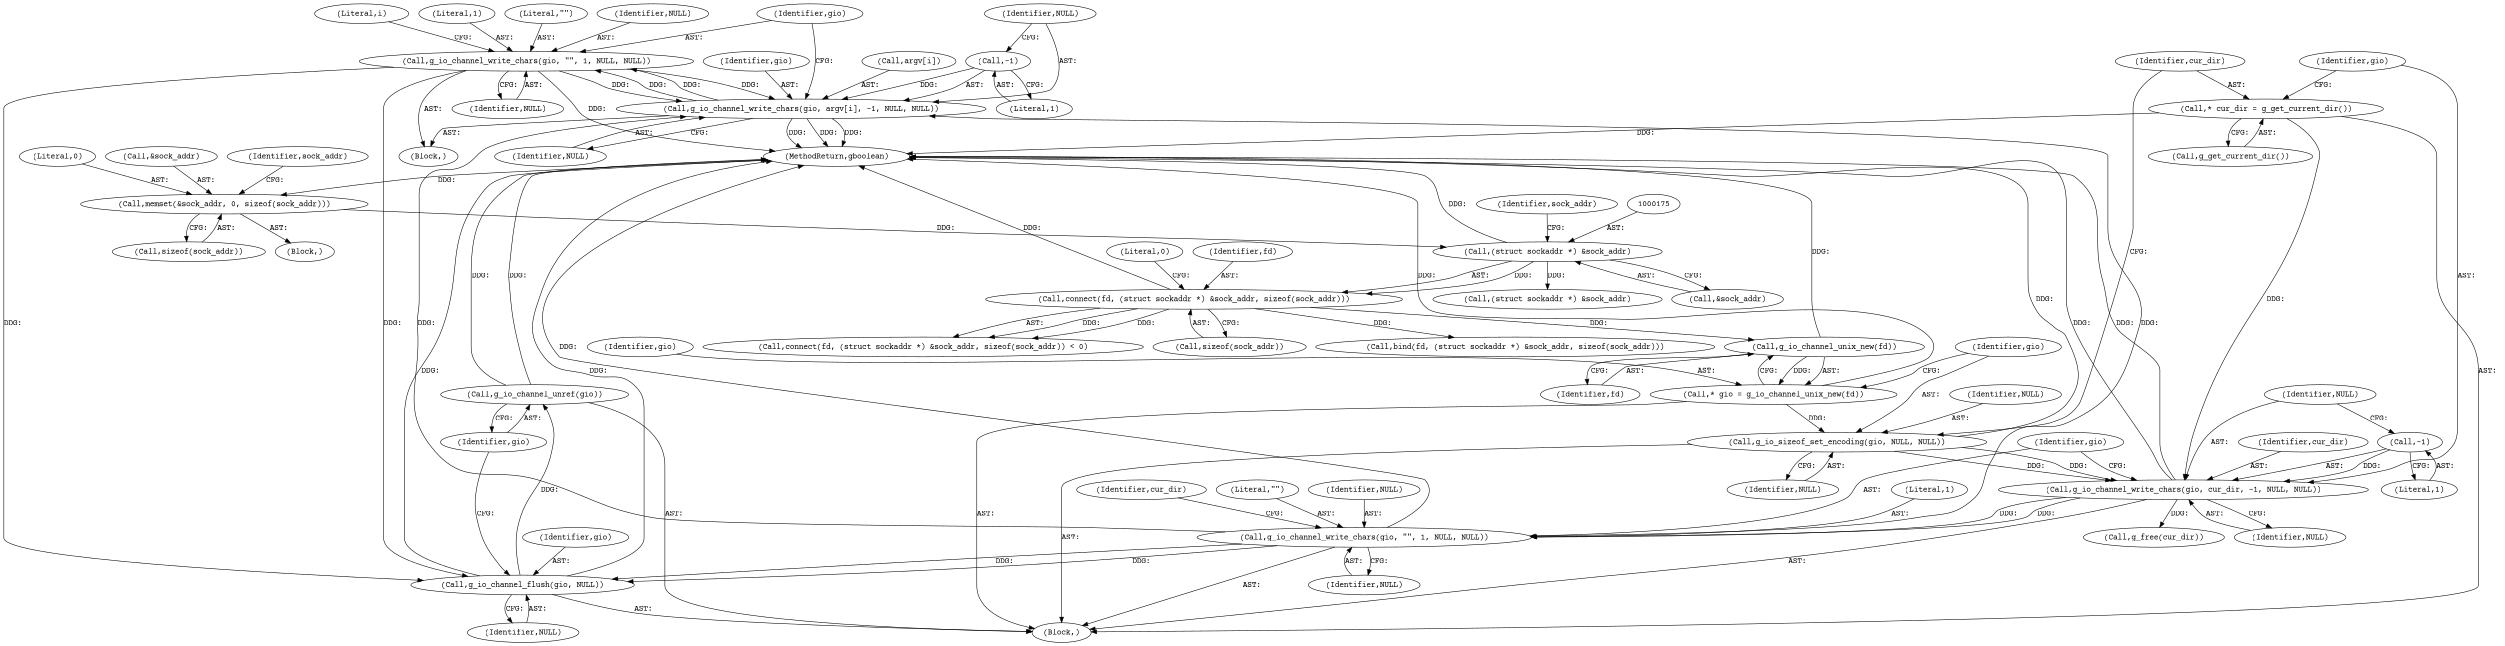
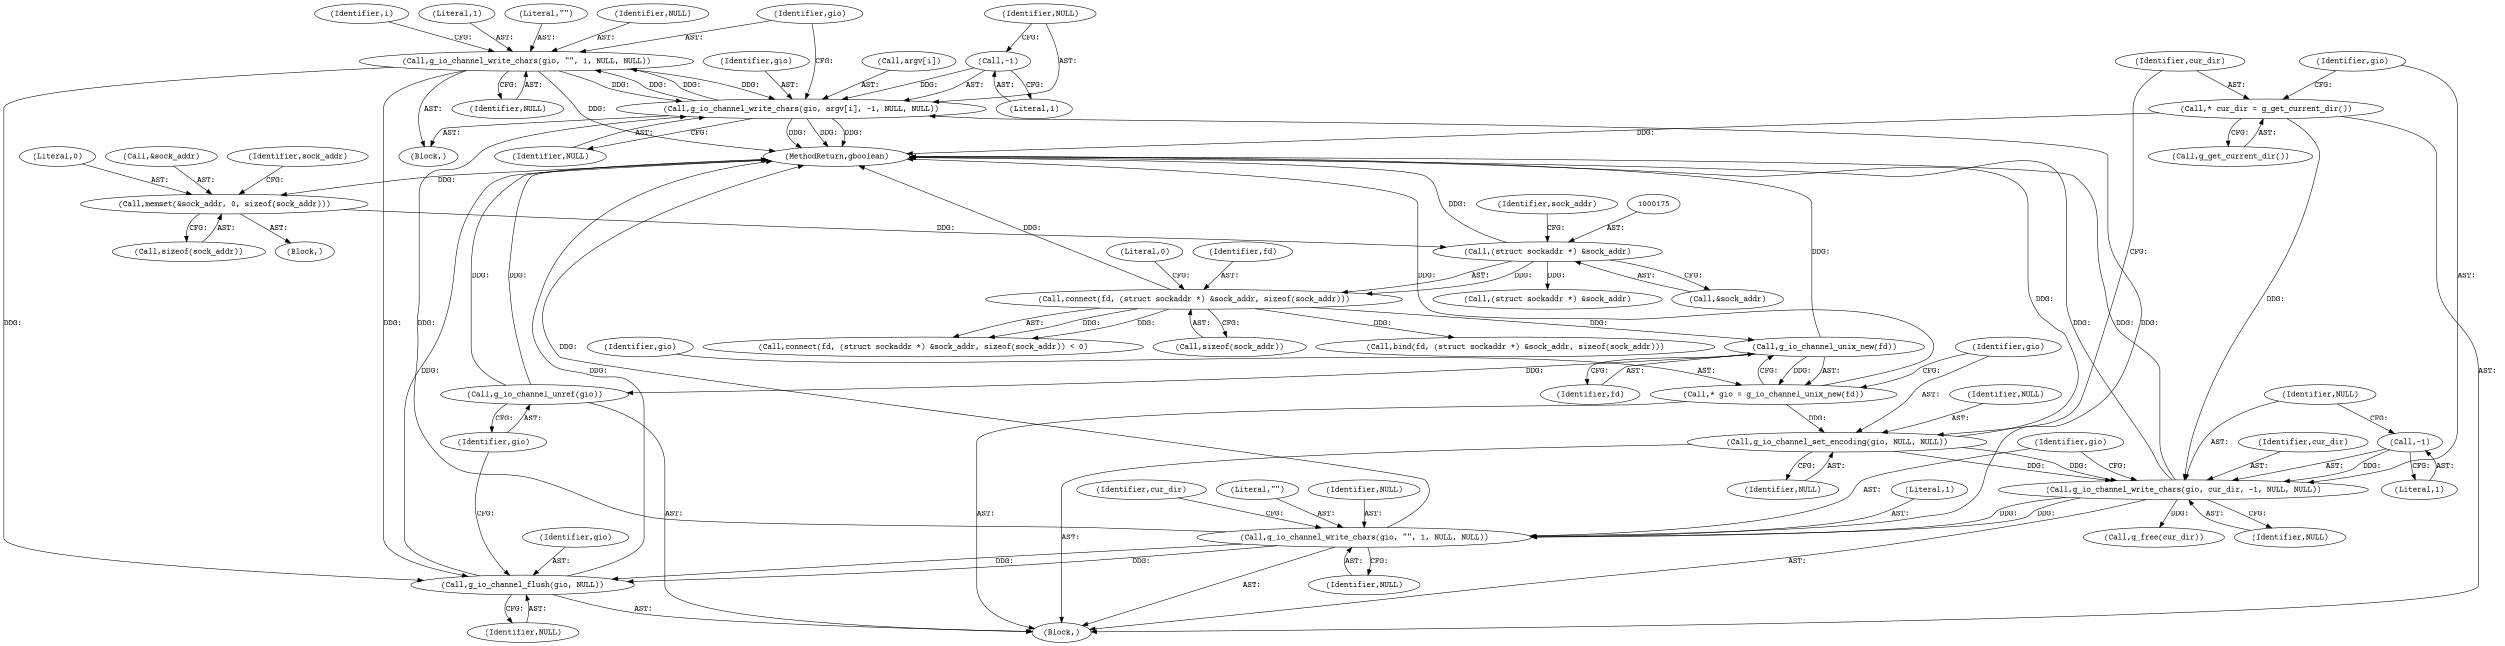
(362, 14) -> (362, 14)
(1837, 442) -> (1837, 442)
(534, 491) -> (1195, 380)
